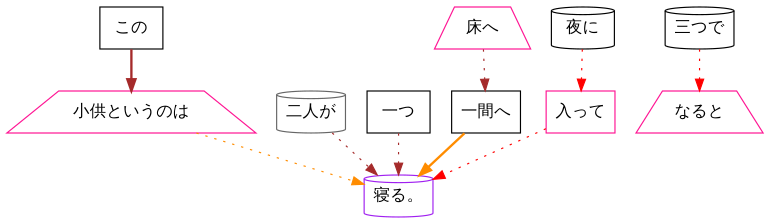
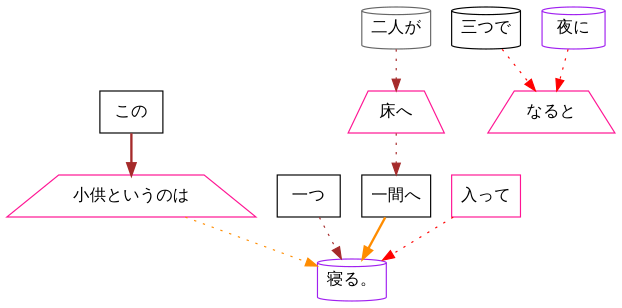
(583, 28) -> (574, 28)
(582, 64) -> (564, 64)
(350, 150) -> (396, 64)
